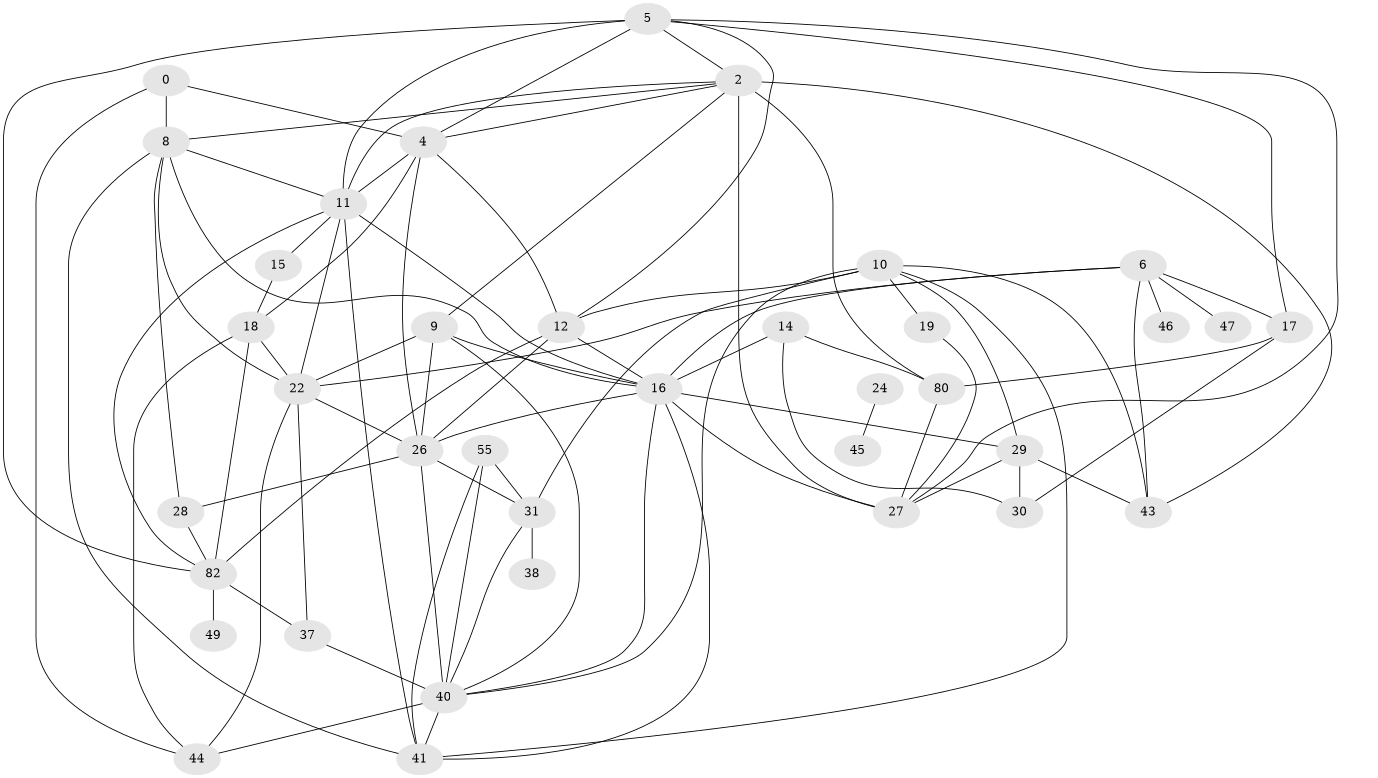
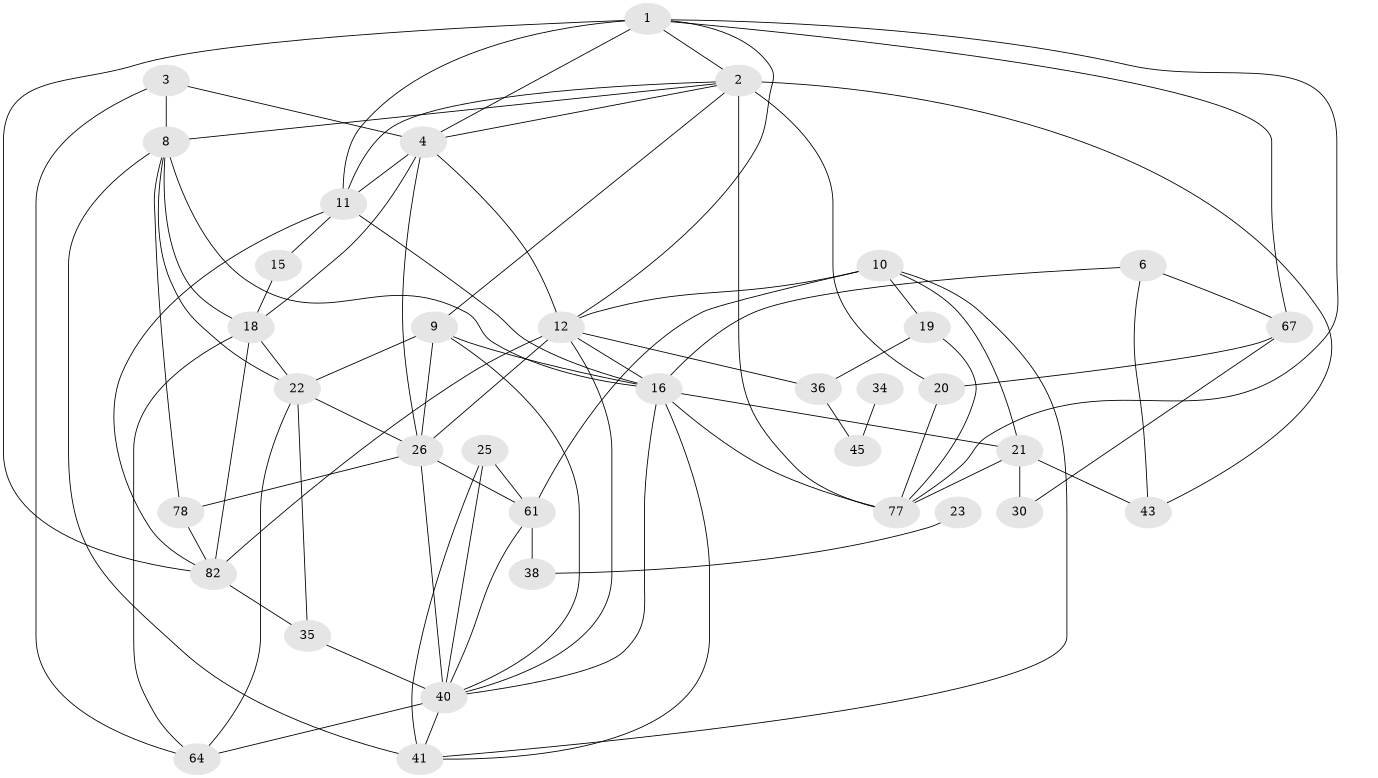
(648, 19) -> (648, 19)
(166, 81) -> (166, 81)
(255, 173) -> (173, 250)
(321, 296) -> none
(757, 303) -> none
(1078, 324) -> none
(786, 327) -> none
(1166, 327) -> none
(1228, 327) -> none
(1290, 327) -> (1290, 327)
none -> (818, 389)
(880, 389) -> (880, 389)
(942, 389) -> (942, 389)
(532, 414) -> none
(485, 451) -> (485, 451)
(1020, 451) -> (1020, 451)
(372, 483) -> none
(181, 512) -> (181, 512)
(532, 512) -> (532, 512)
(896, 512) -> (896, 512)
none -> (958, 512)
(701, 535) -> (612, 554)
(213, 636) -> none
(308, 636) -> (308, 636)
(197, 759) -> (197, 759)
